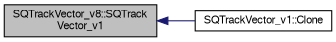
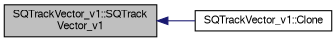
(81, 21) -> (81, 21)
